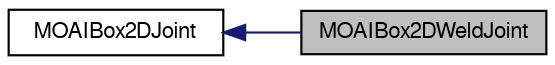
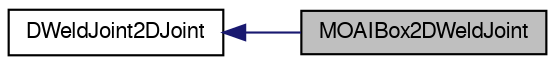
(116, 33) -> (116, 33)
